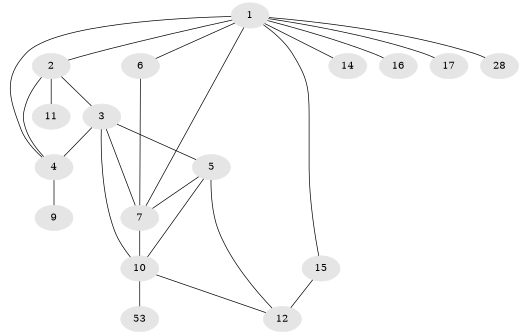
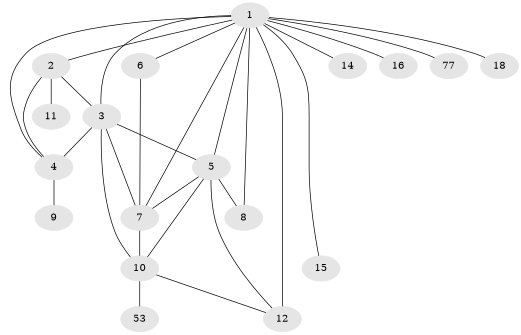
none -> (144, 33)
(449, 66) -> (449, 66)
(500, 66) -> (500, 66)
none -> (230, 91)
none -> (244, 218)
(302, 294) -> (282, 165)
